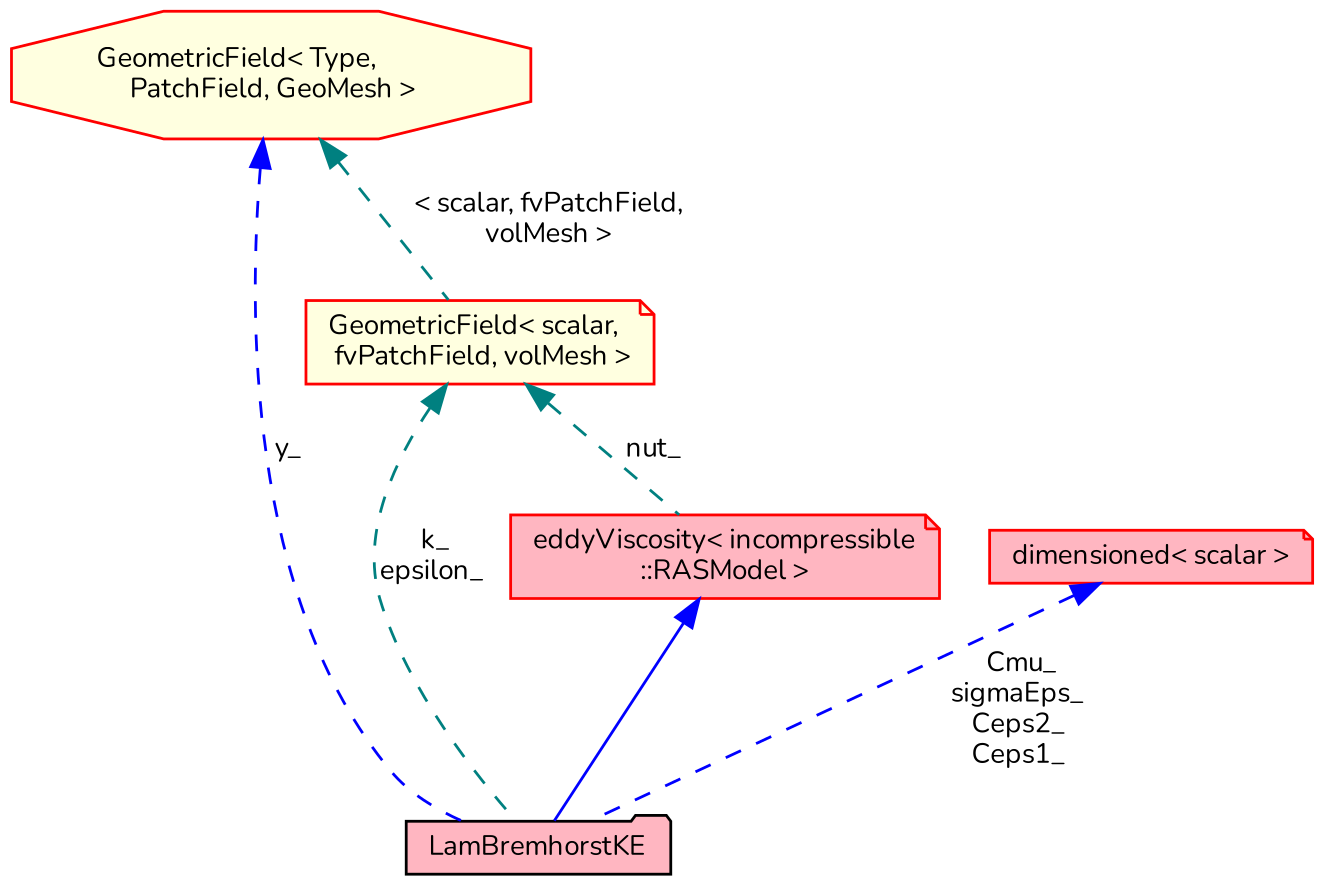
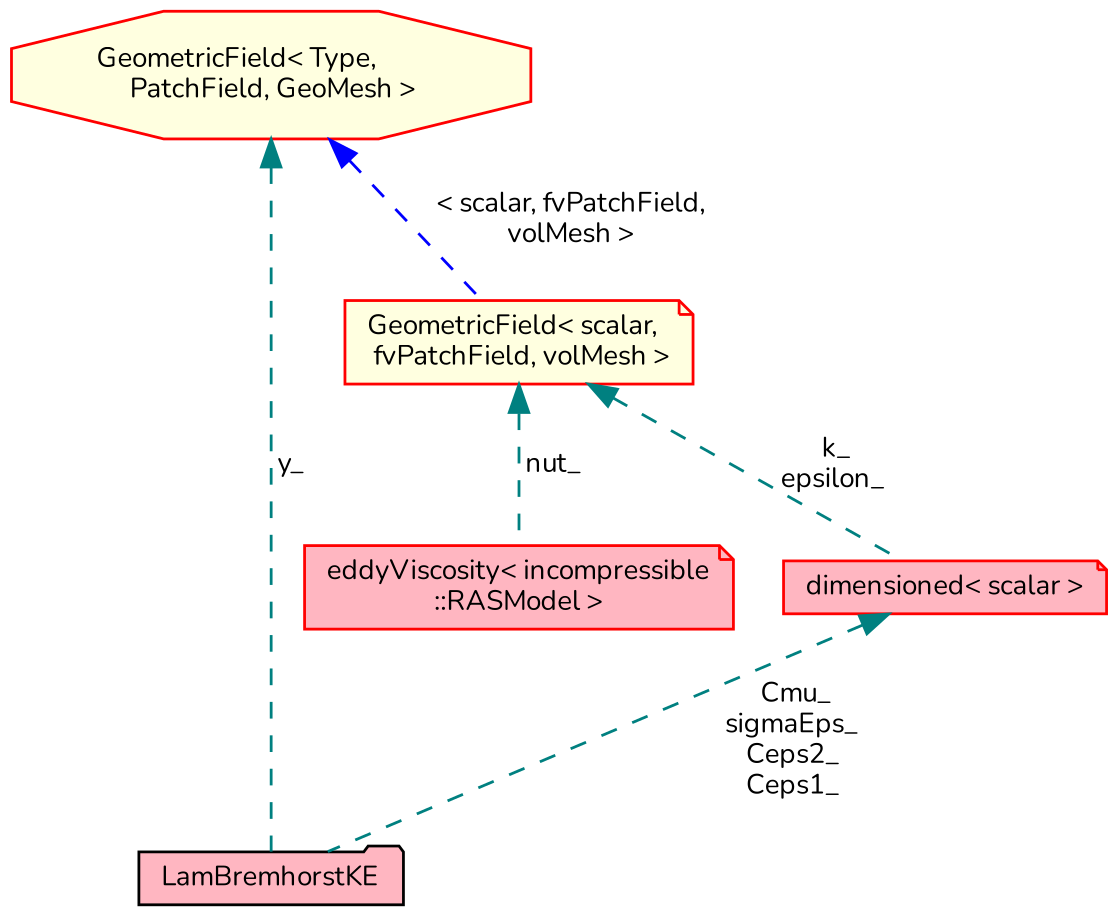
(393, 231) -> (415, 230)
(280, 525) -> (271, 509)
(389, 626) -> (758, 479)
(832, 708) -> (595, 738)
(619, 722) -> none
